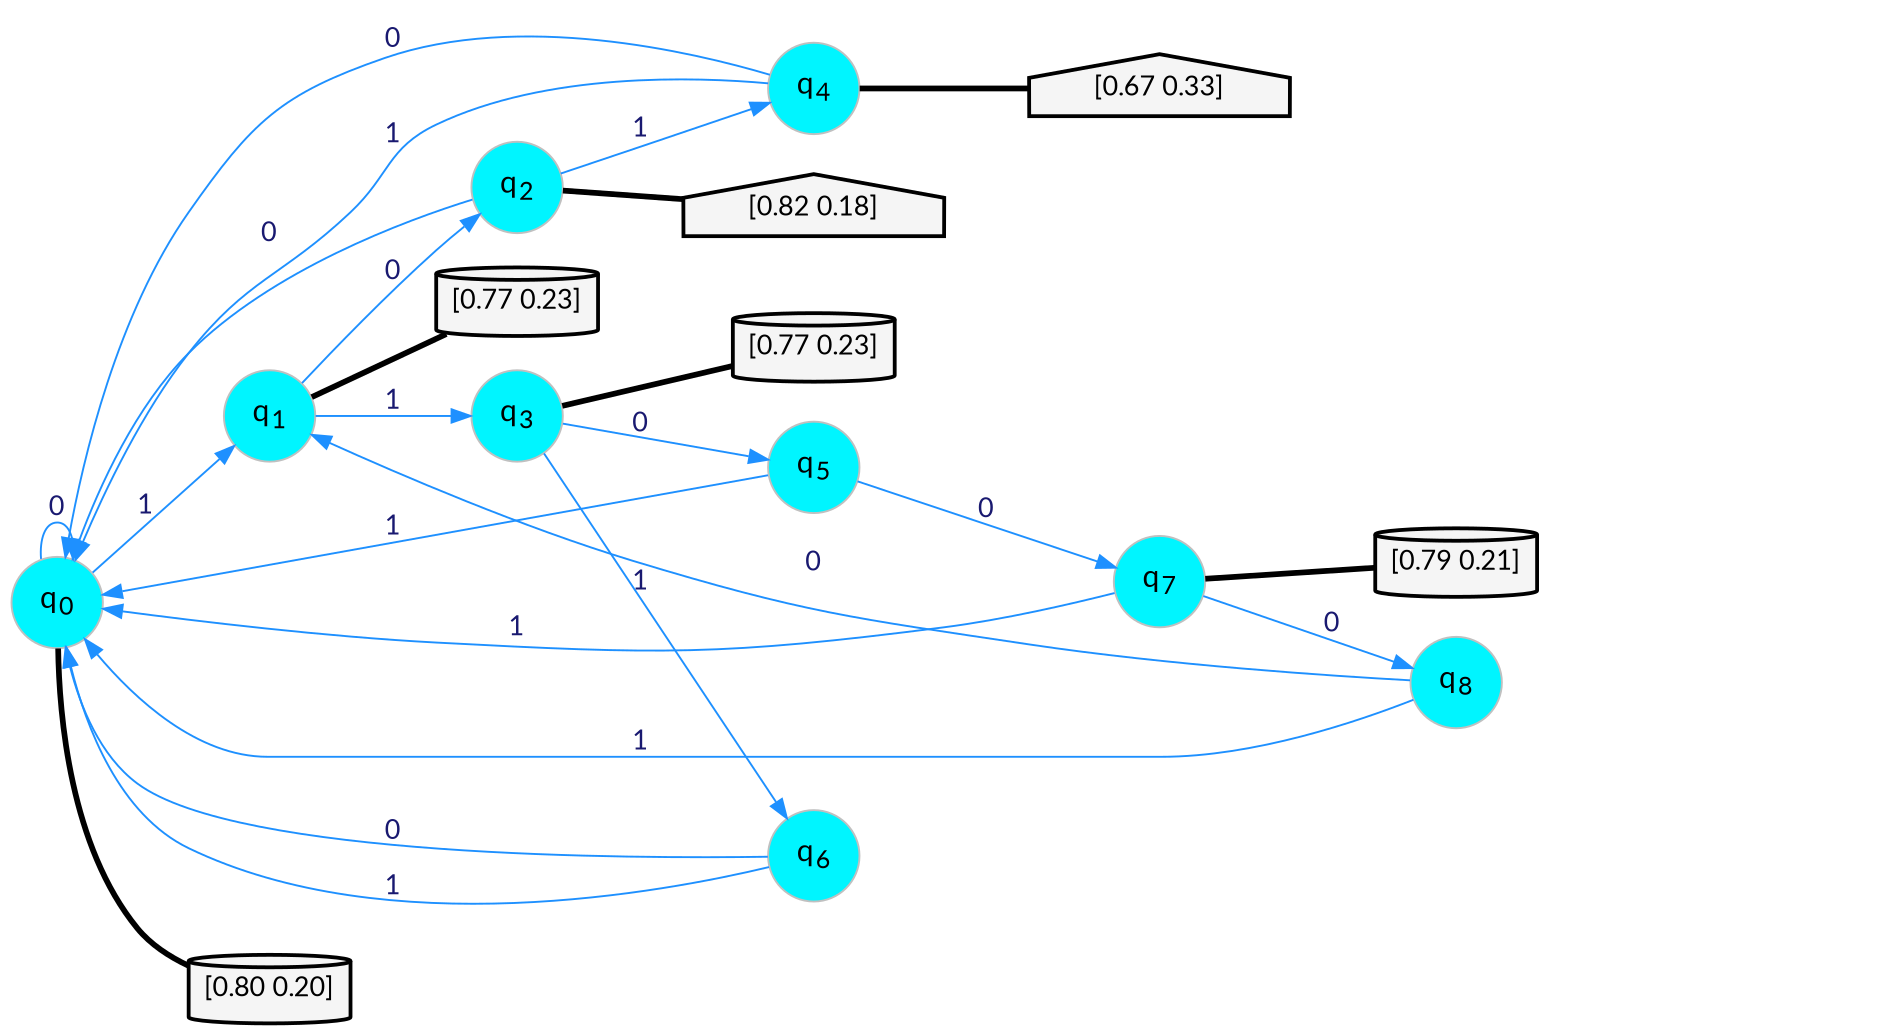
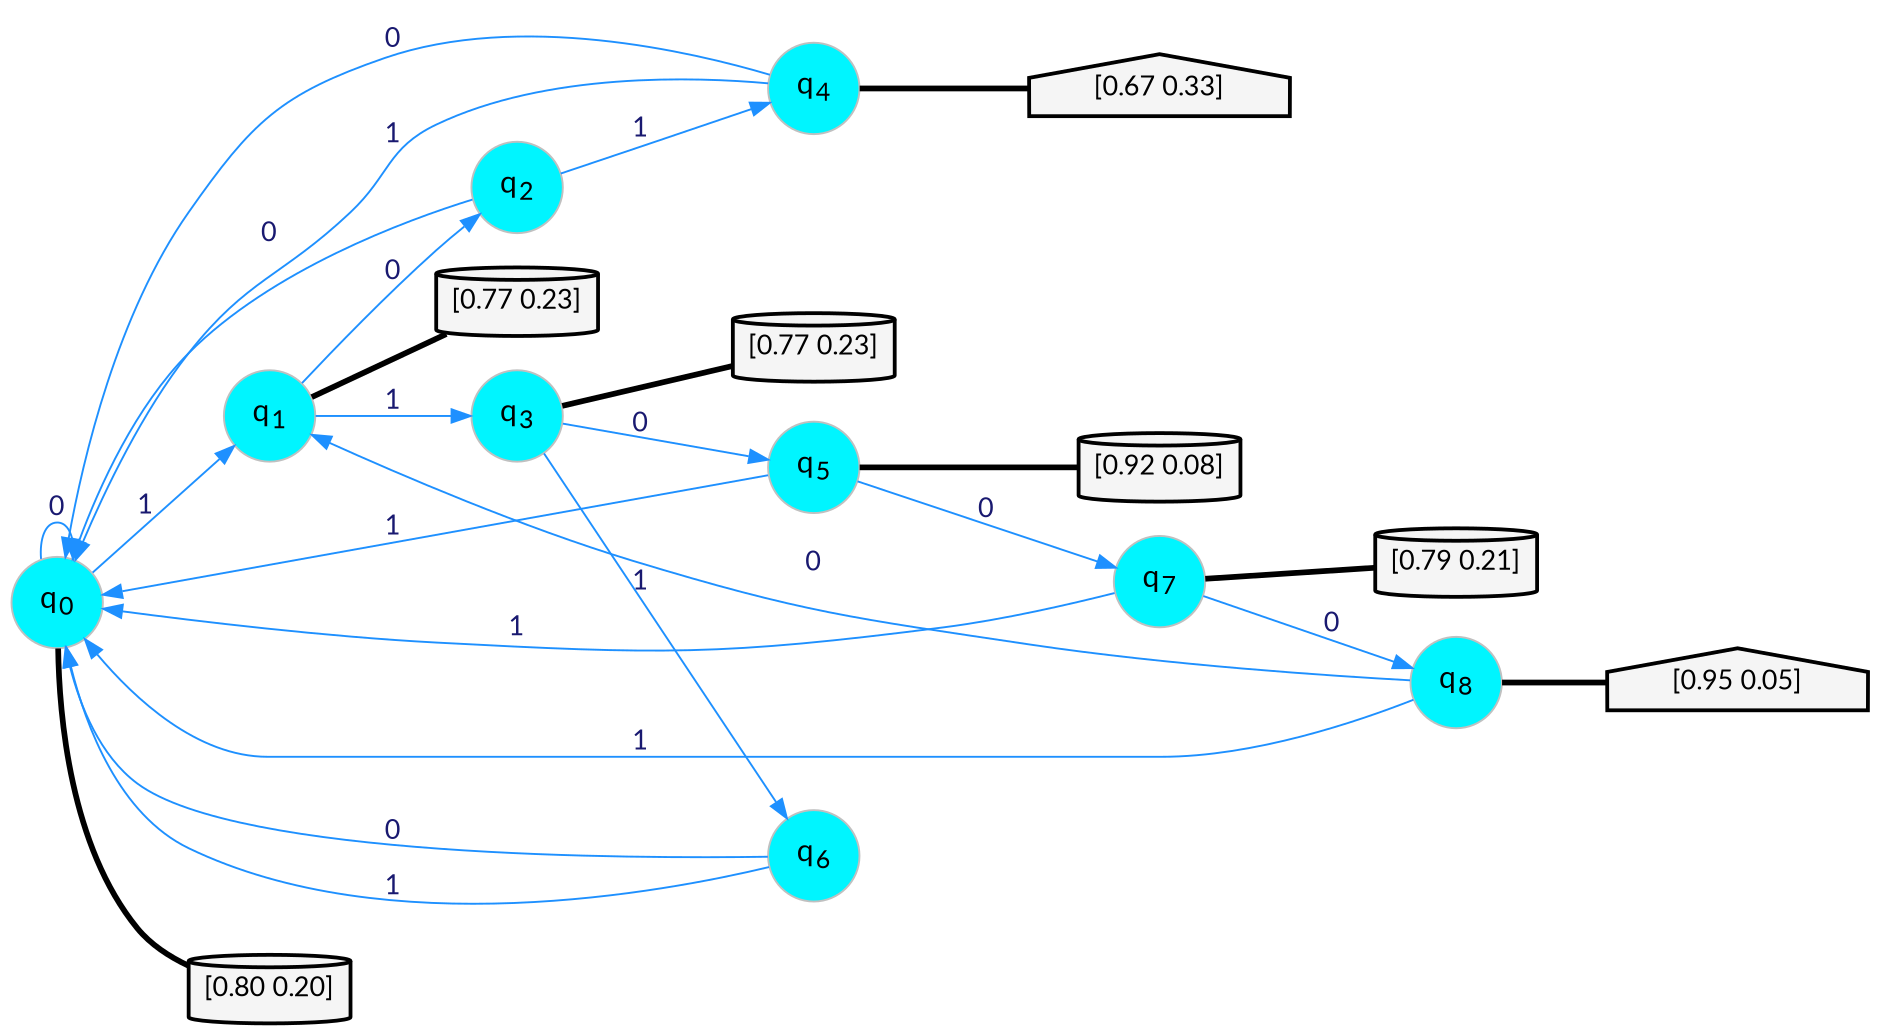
(814, 208) -> none
none -> (1160, 467)
none -> (1738, 683)
